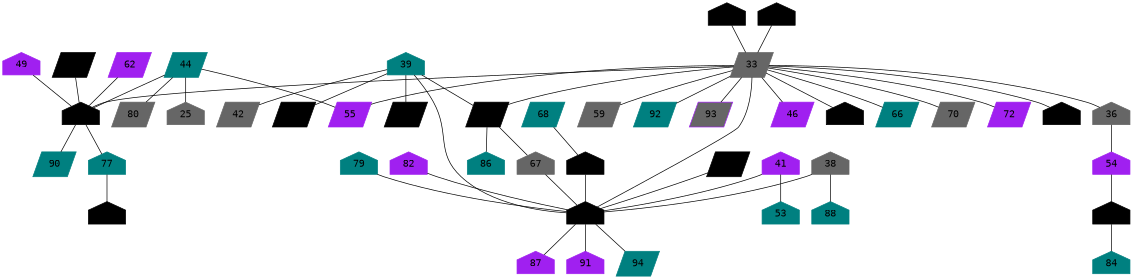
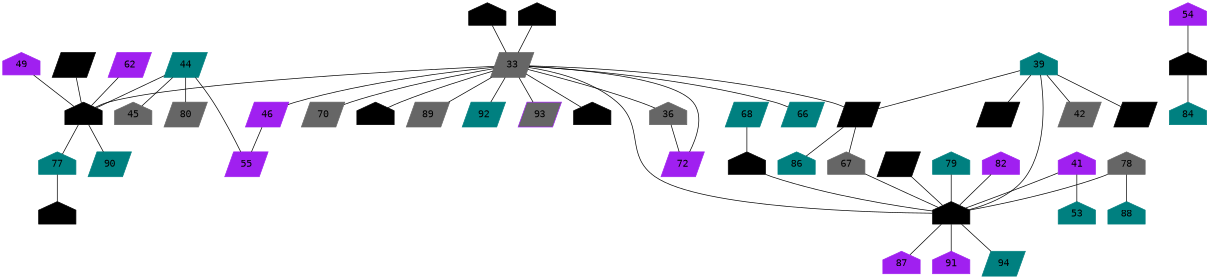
(506, 79) -> (257, 140)
(186, 115) -> (133, 115)
(599, 115) -> (428, 115)
(1111, 138) -> (675, 138)
(830, 164) -> (1127, 164)
